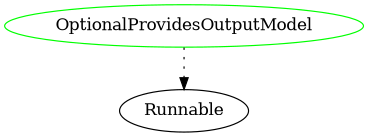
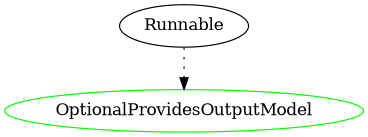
(184, 63) -> (184, 63)
